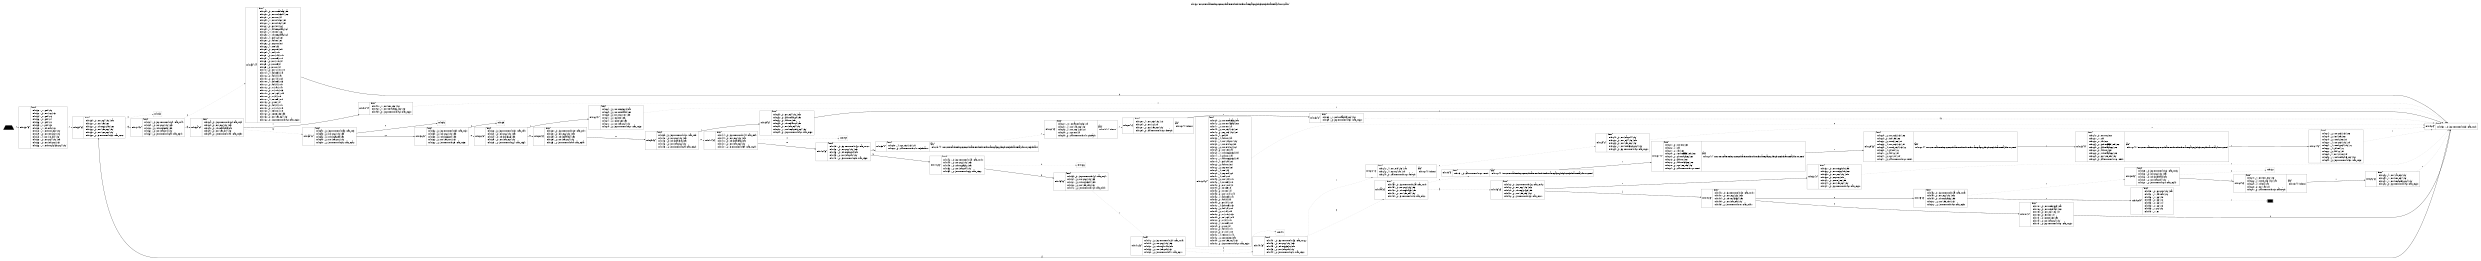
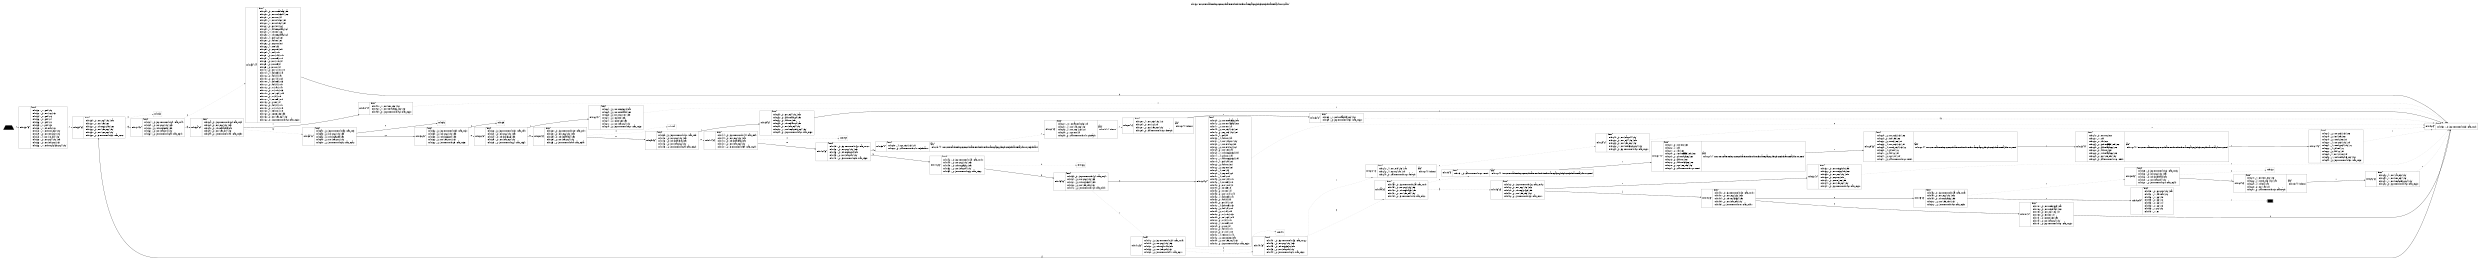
none -> (672, 127)
none -> (1151, 182)
